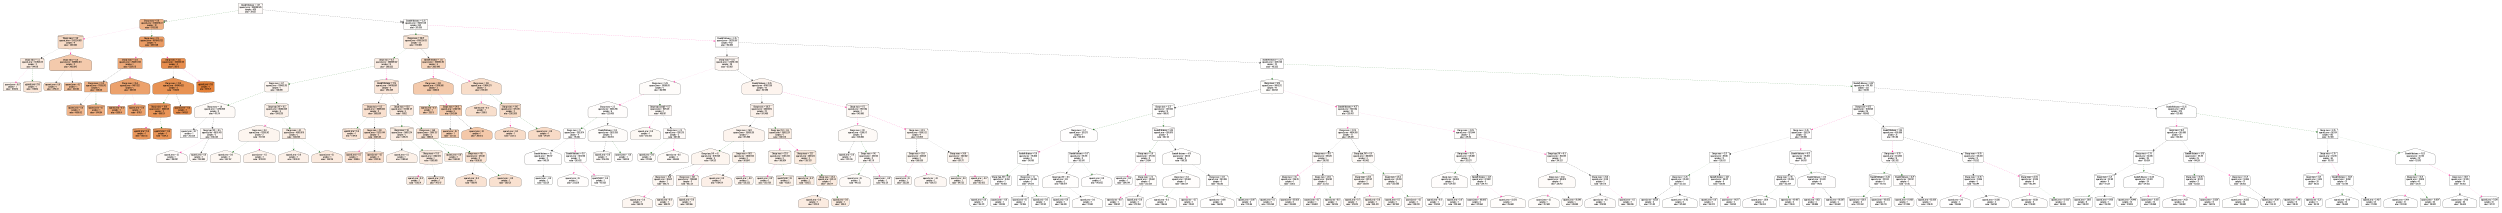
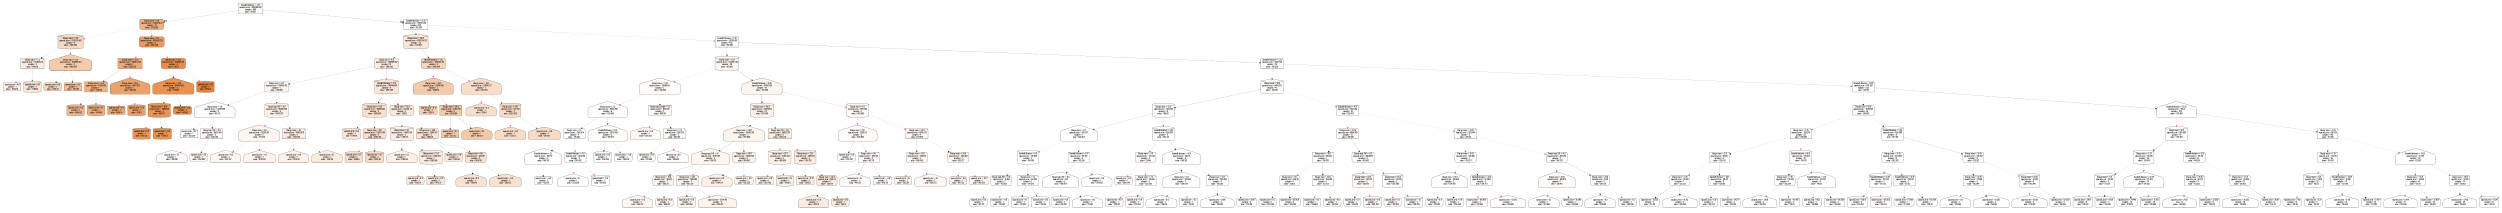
none -> (717, 202)
(2180, 202) -> (2180, 202)
